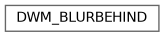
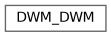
(82, 18) -> (56, 18)
